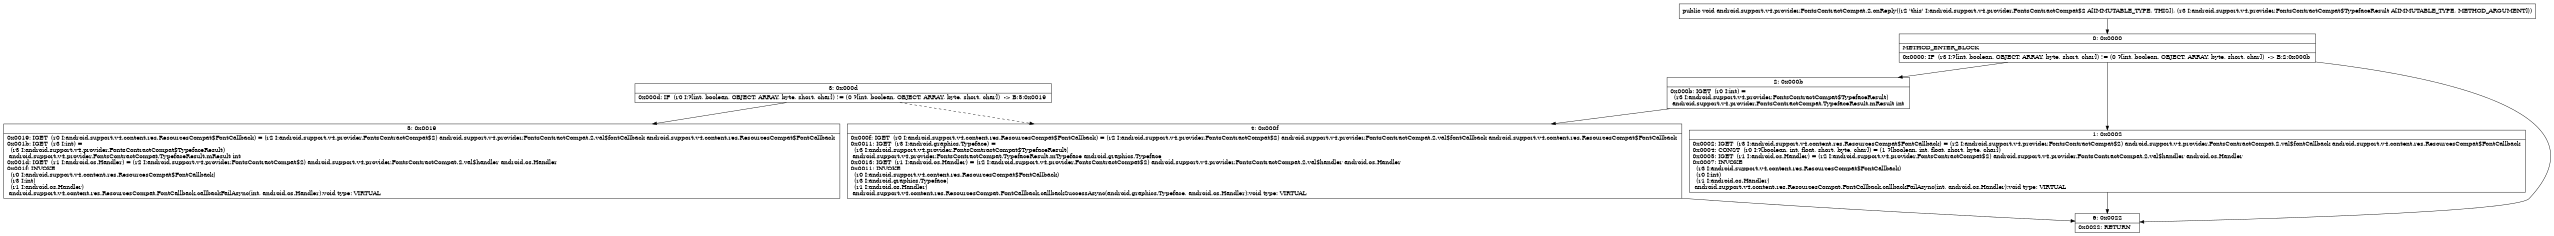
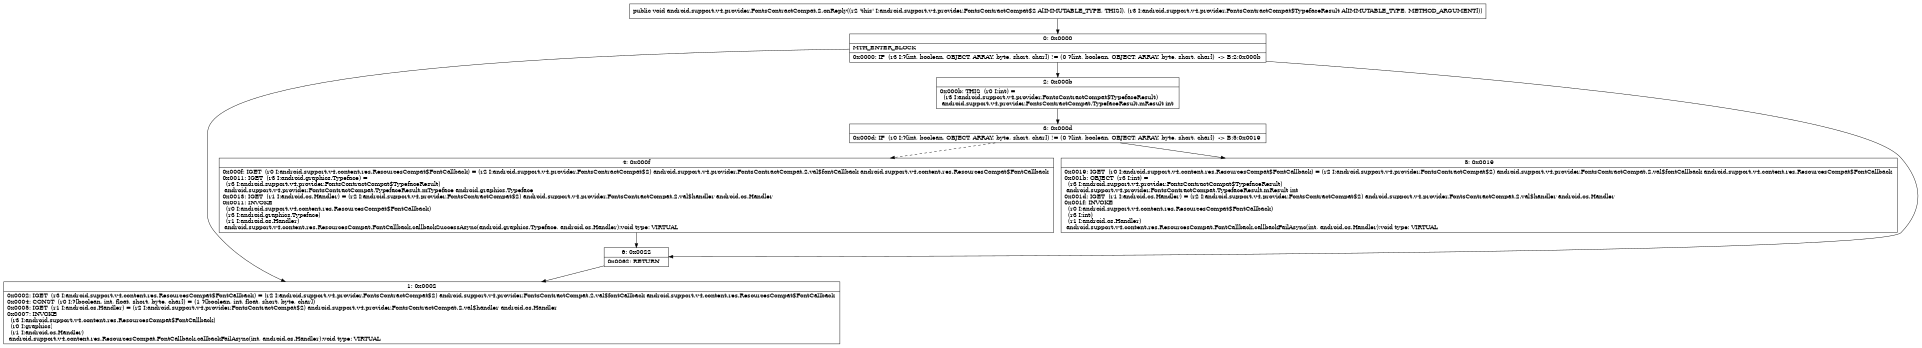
(1941, 48) -> (885, 48)
(1709, 91) -> (979, 91)
(1613, 116) -> (1058, 114)
(46, 144) -> (1108, 178)
(1707, 175) -> (30, 327)
(2107, 201) -> (575, 273)
(2107, 228) -> (636, 262)
